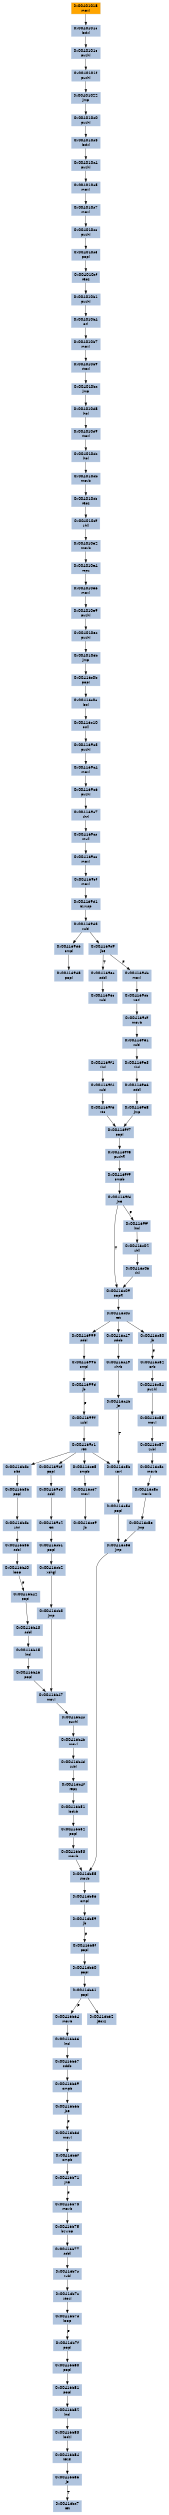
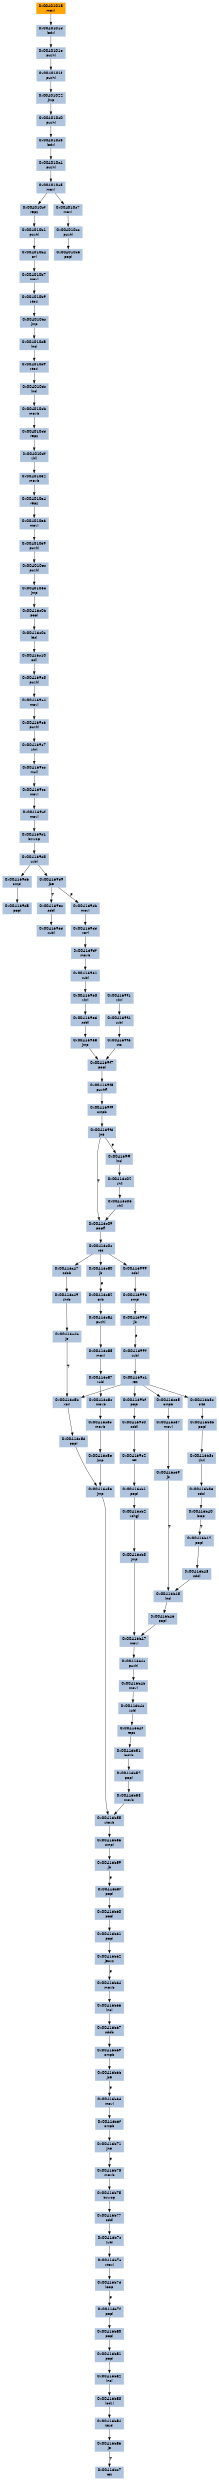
(86, 264) -> (43, 198)
none -> (168, 1534)
(23, 1583) -> (201, 1527)
(77, 2005) -> (109, 1971)
